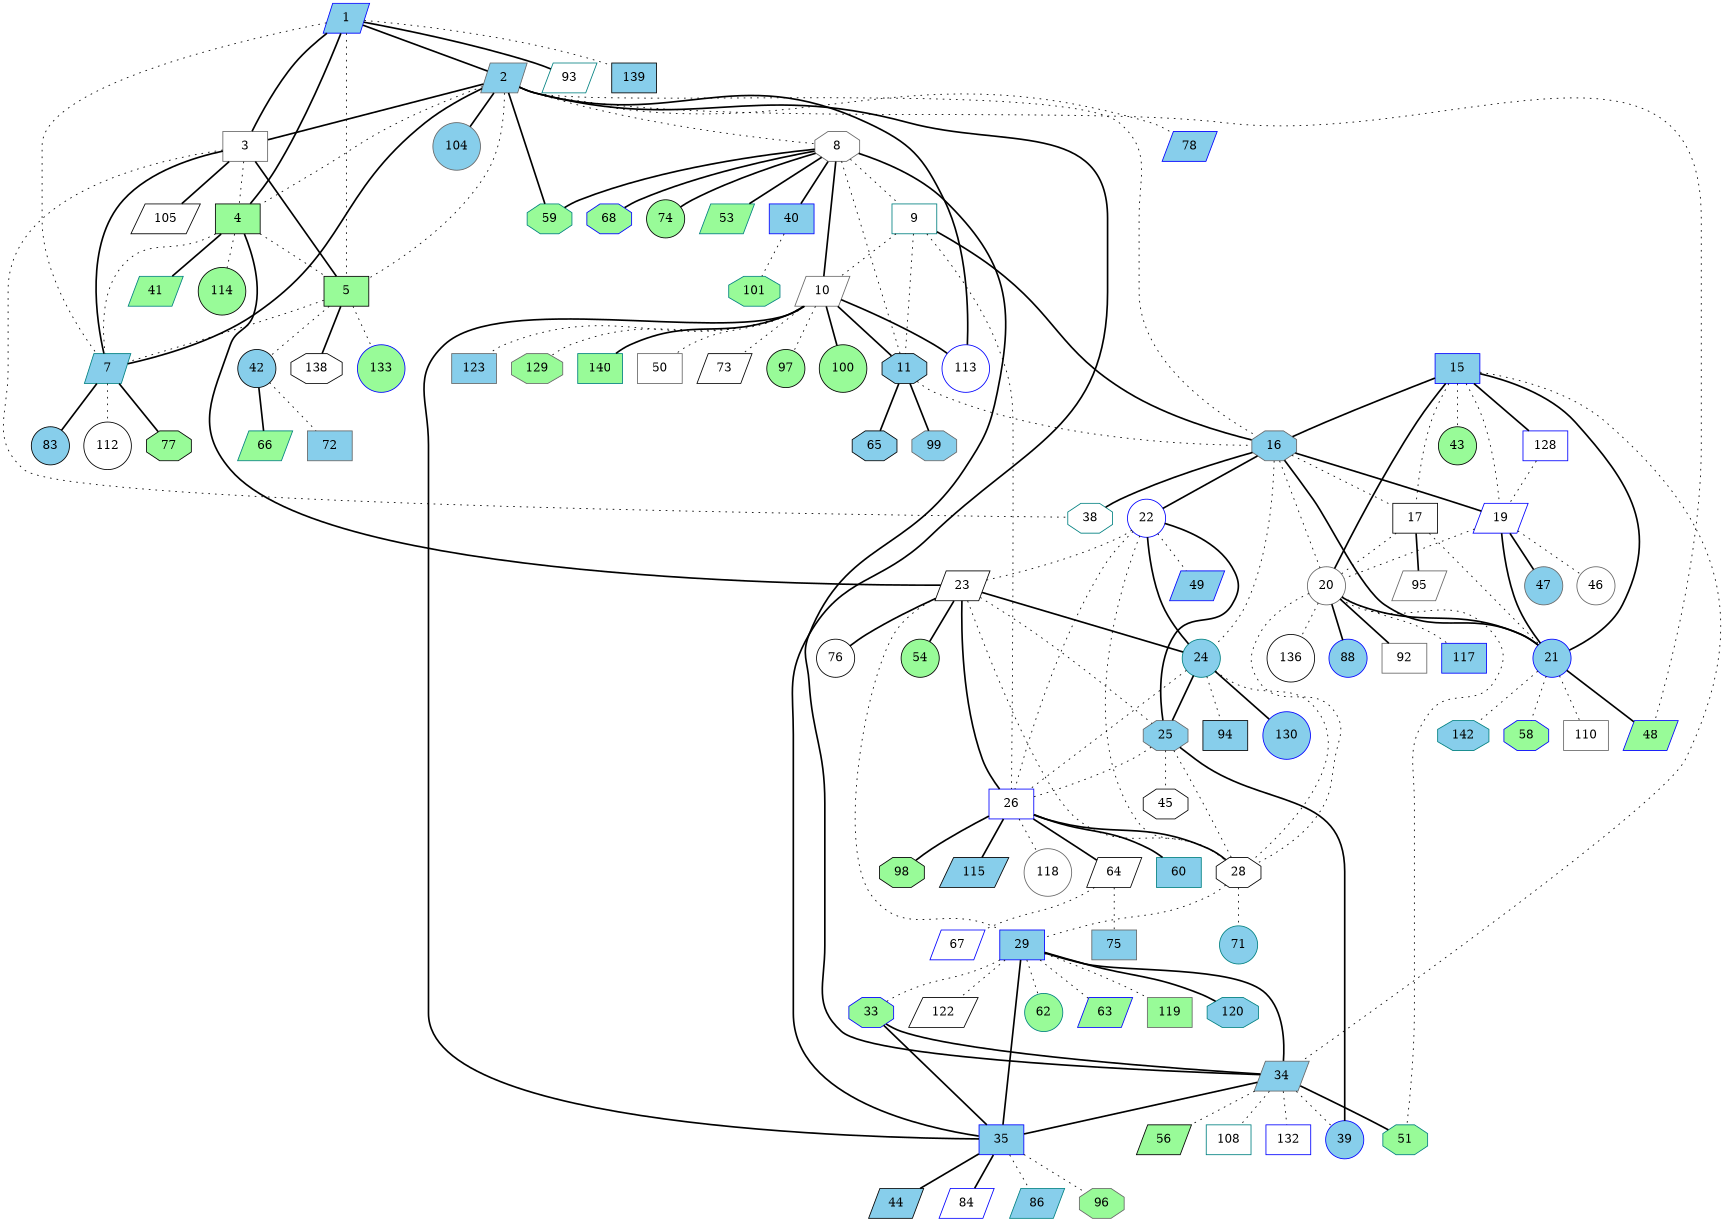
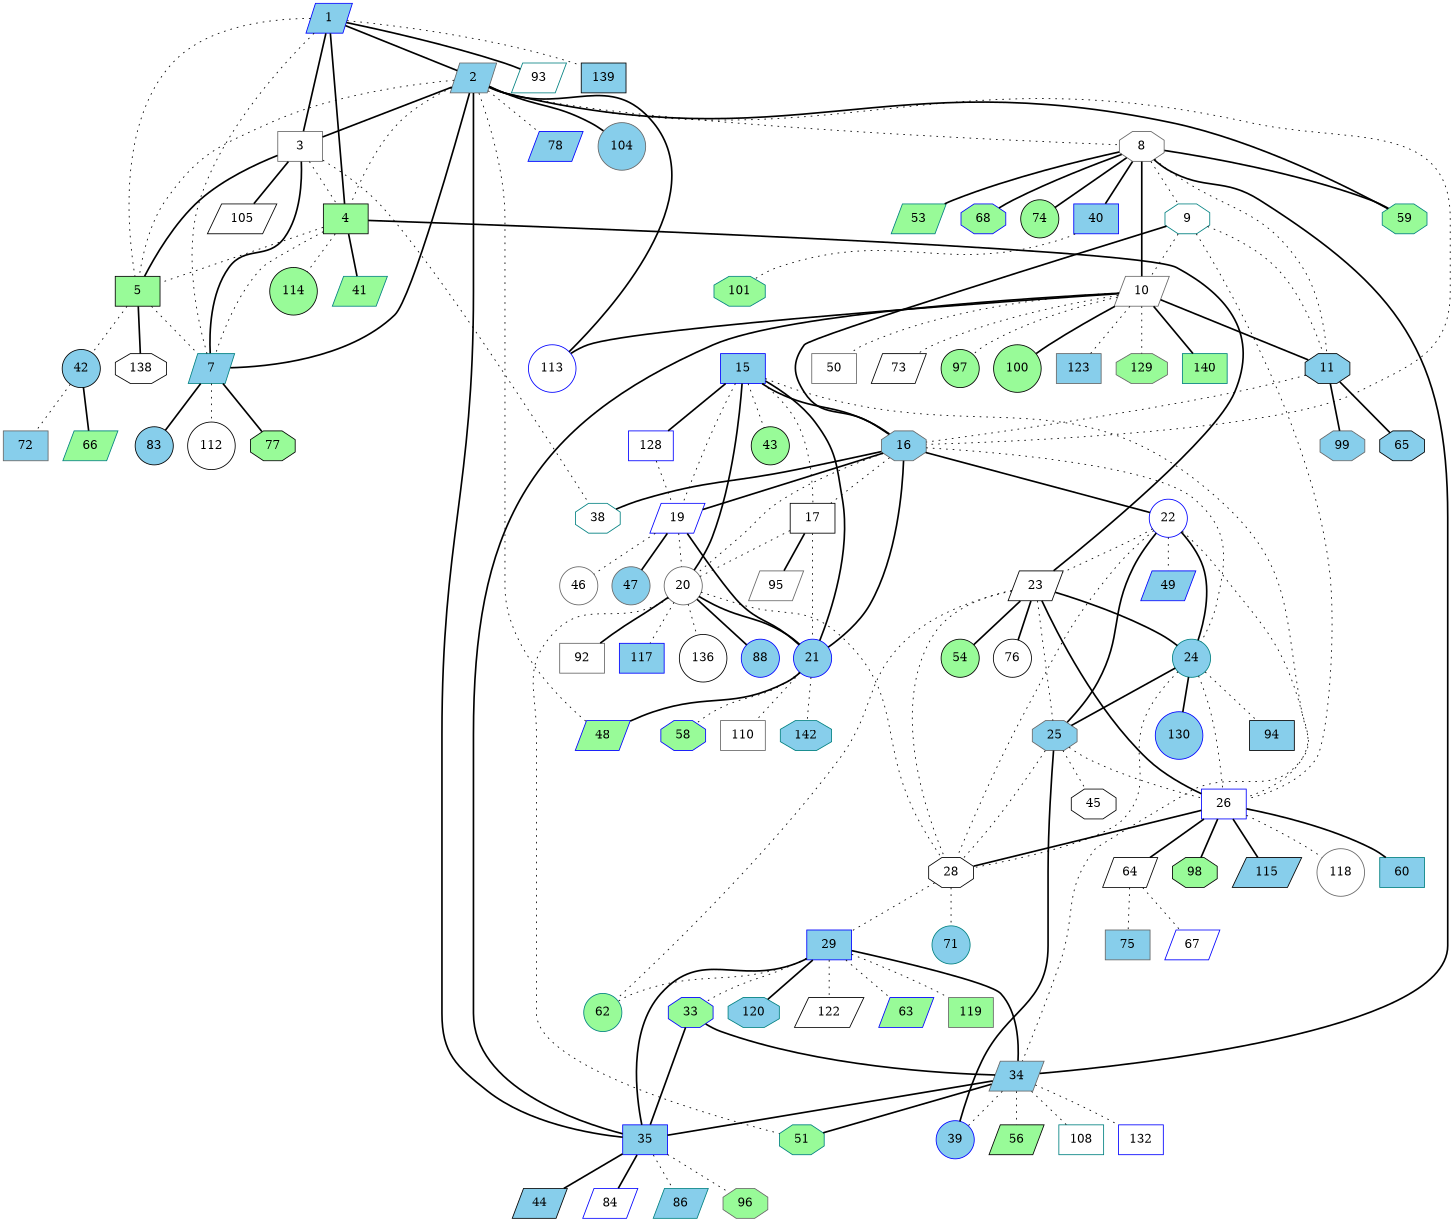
(914, 219) -> (1187, 219)
(381, 368) -> none
(855, 805) -> (817, 788)
